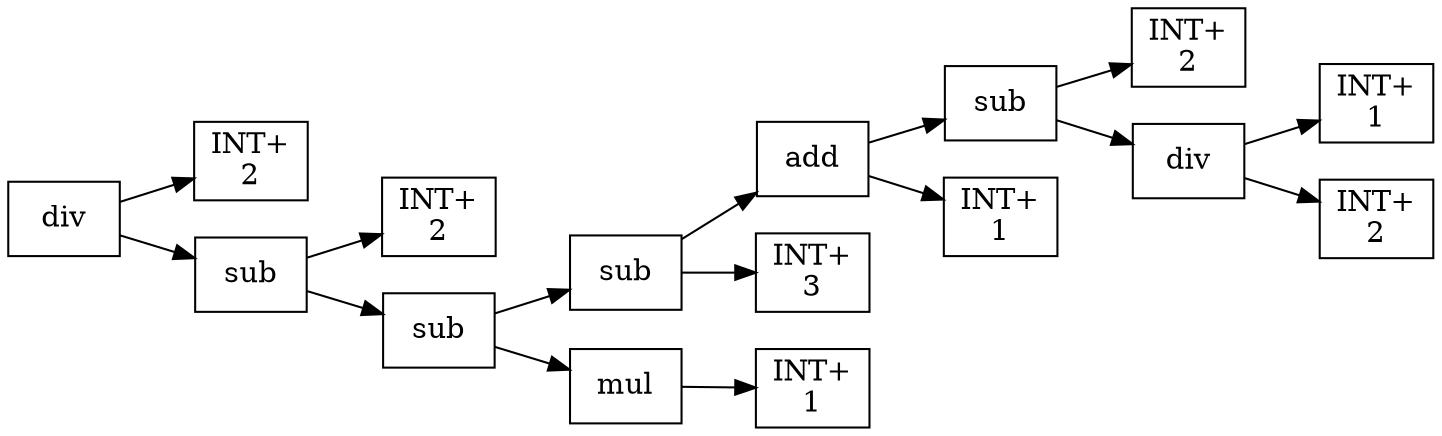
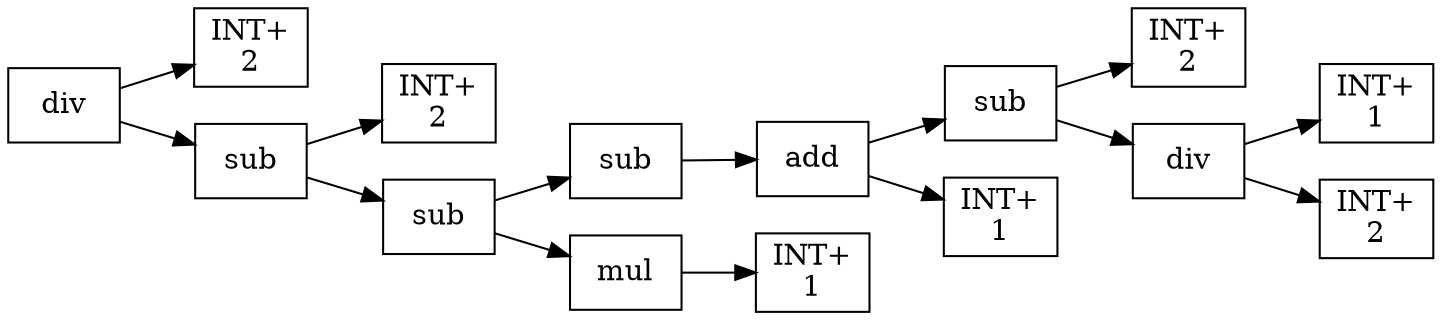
(813, 273) -> none
